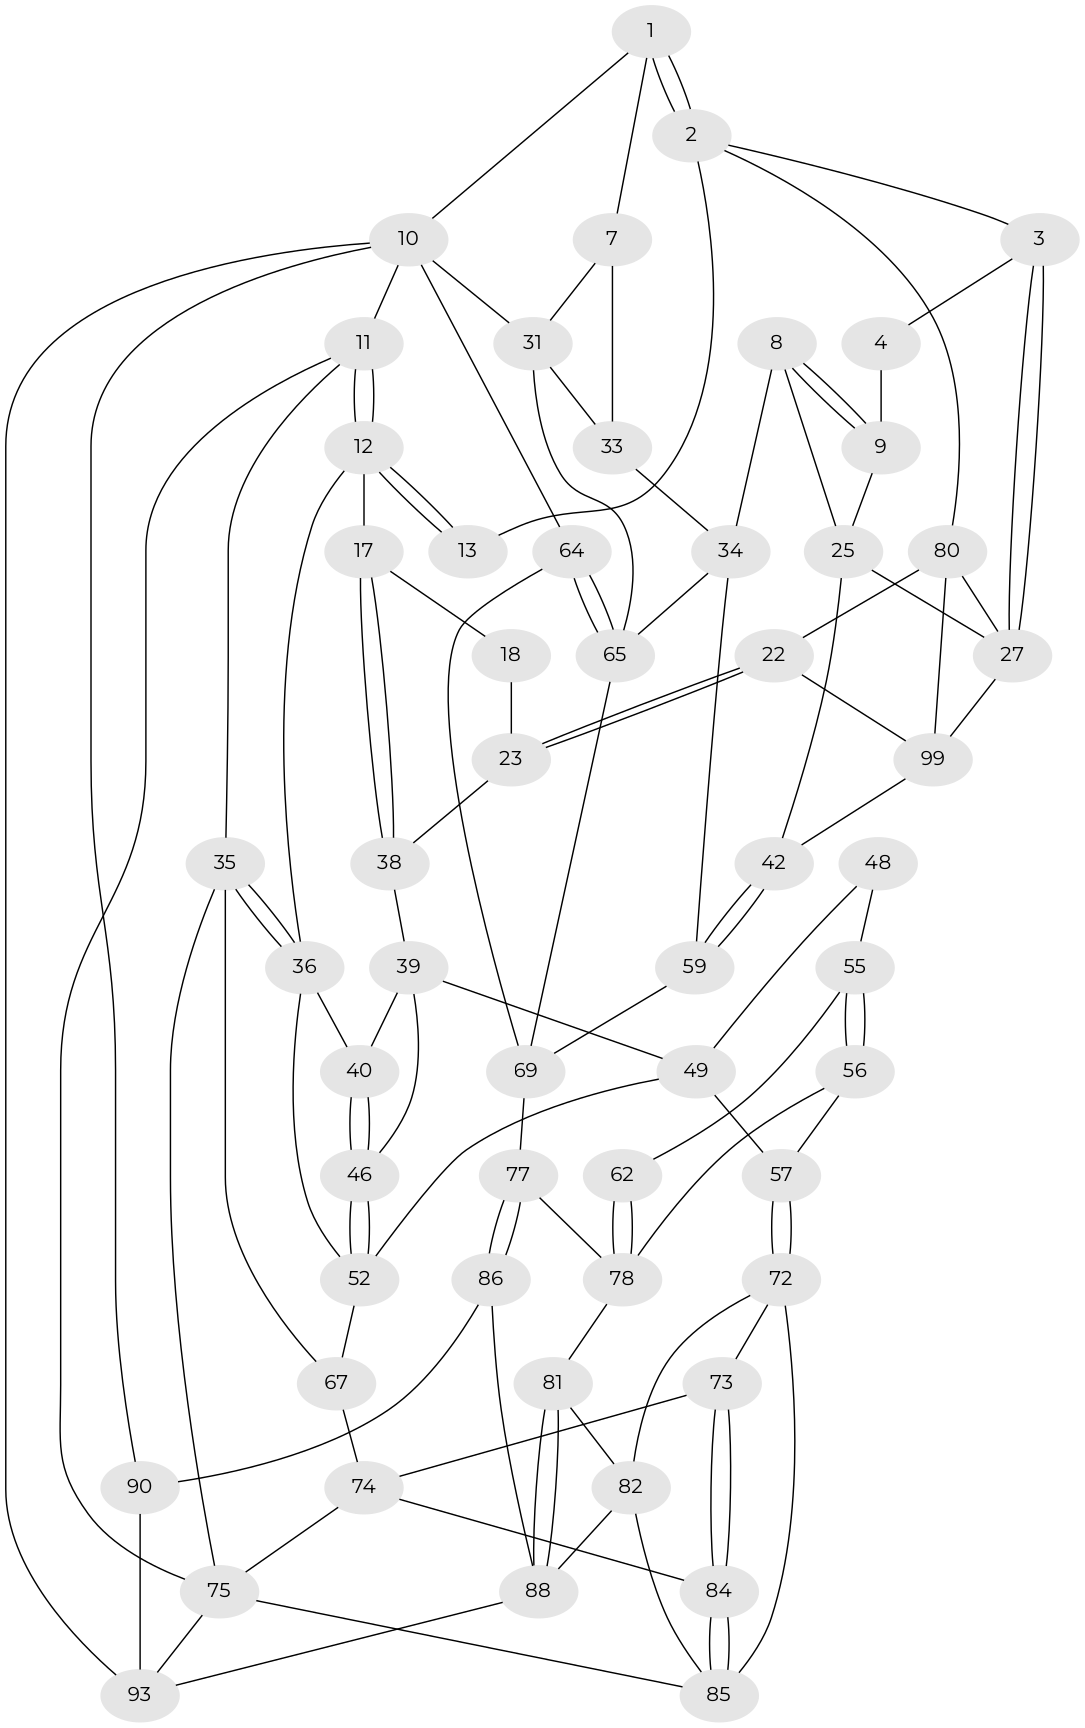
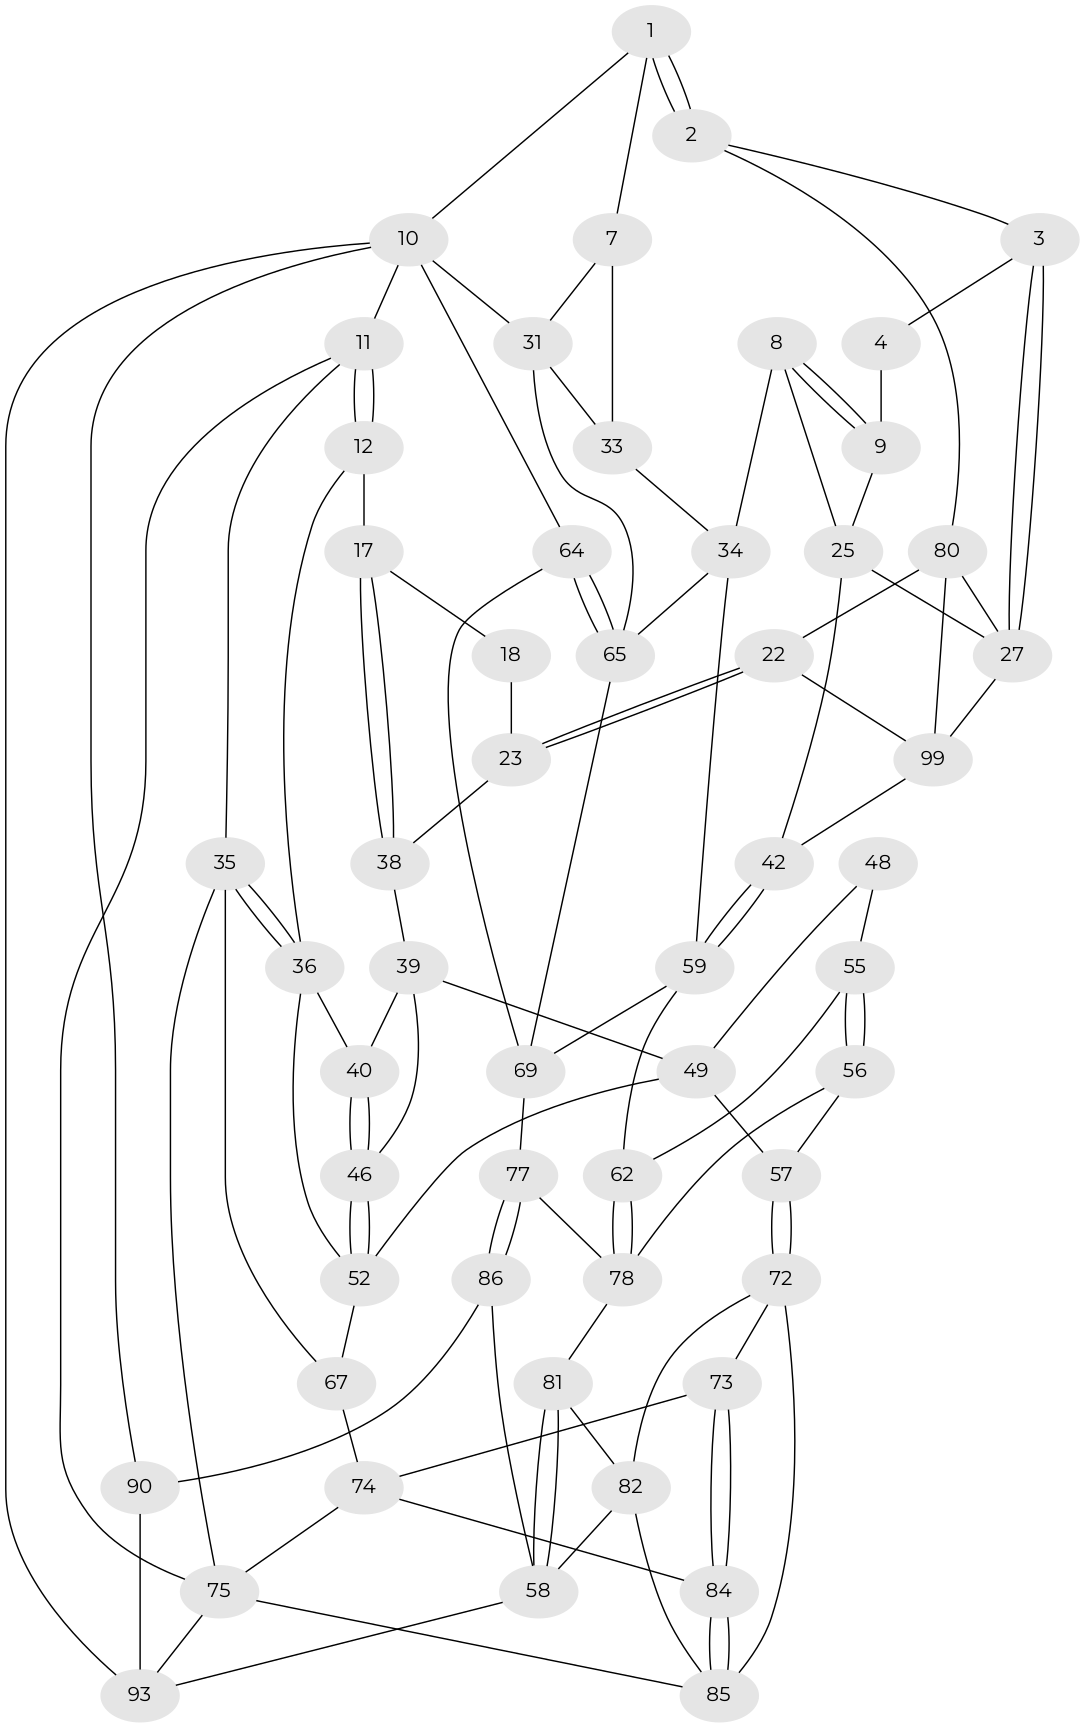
(468, 552) -> none
none -> (638, 1066)
(539, 1592) -> (539, 1592)
